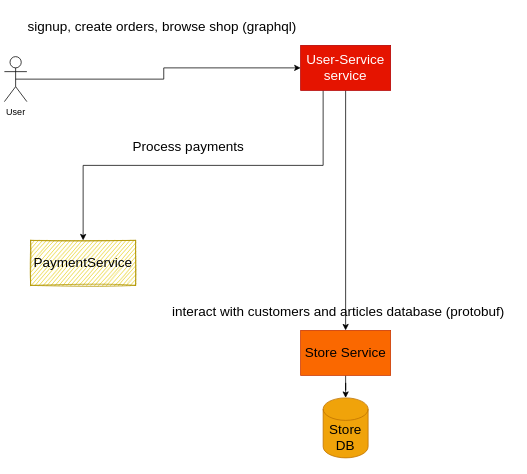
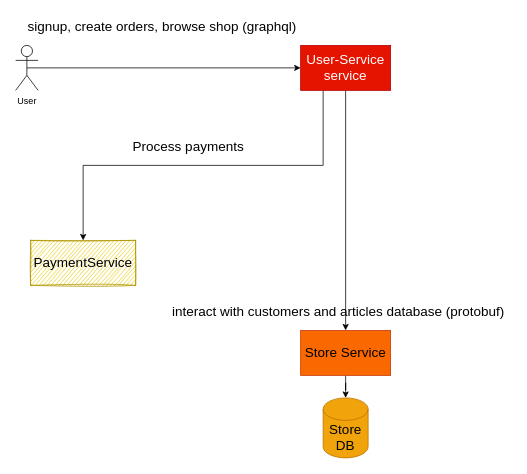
(15, 79) -> (27, 68)
